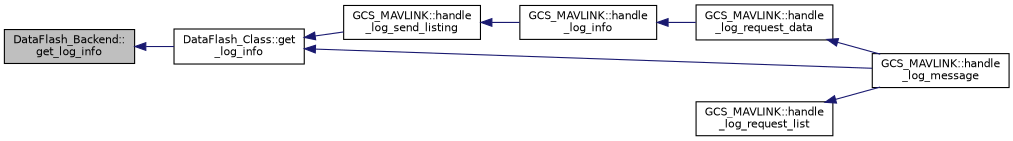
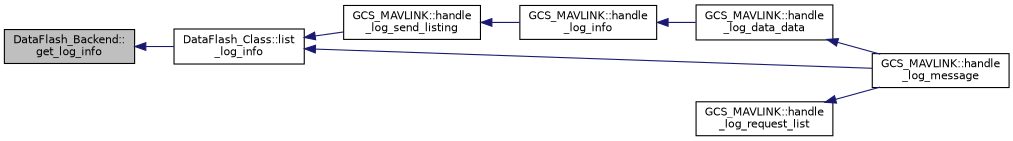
(764, 22) -> (764, 22)
(239, 47) -> (239, 47)
